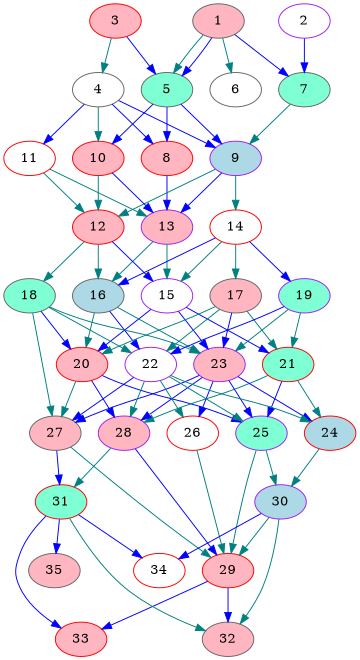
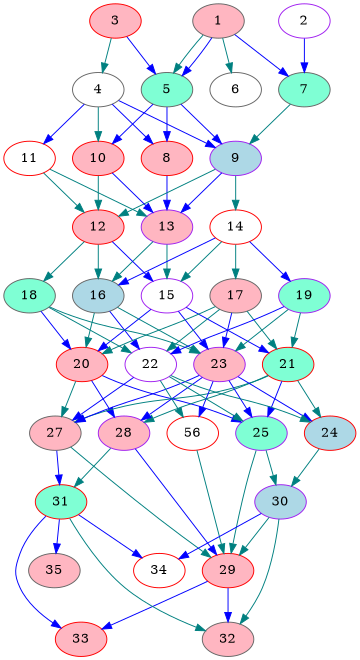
(42, 360) -> (191, 396)
(139, 394) -> none
(193, 433) -> (193, 433)
